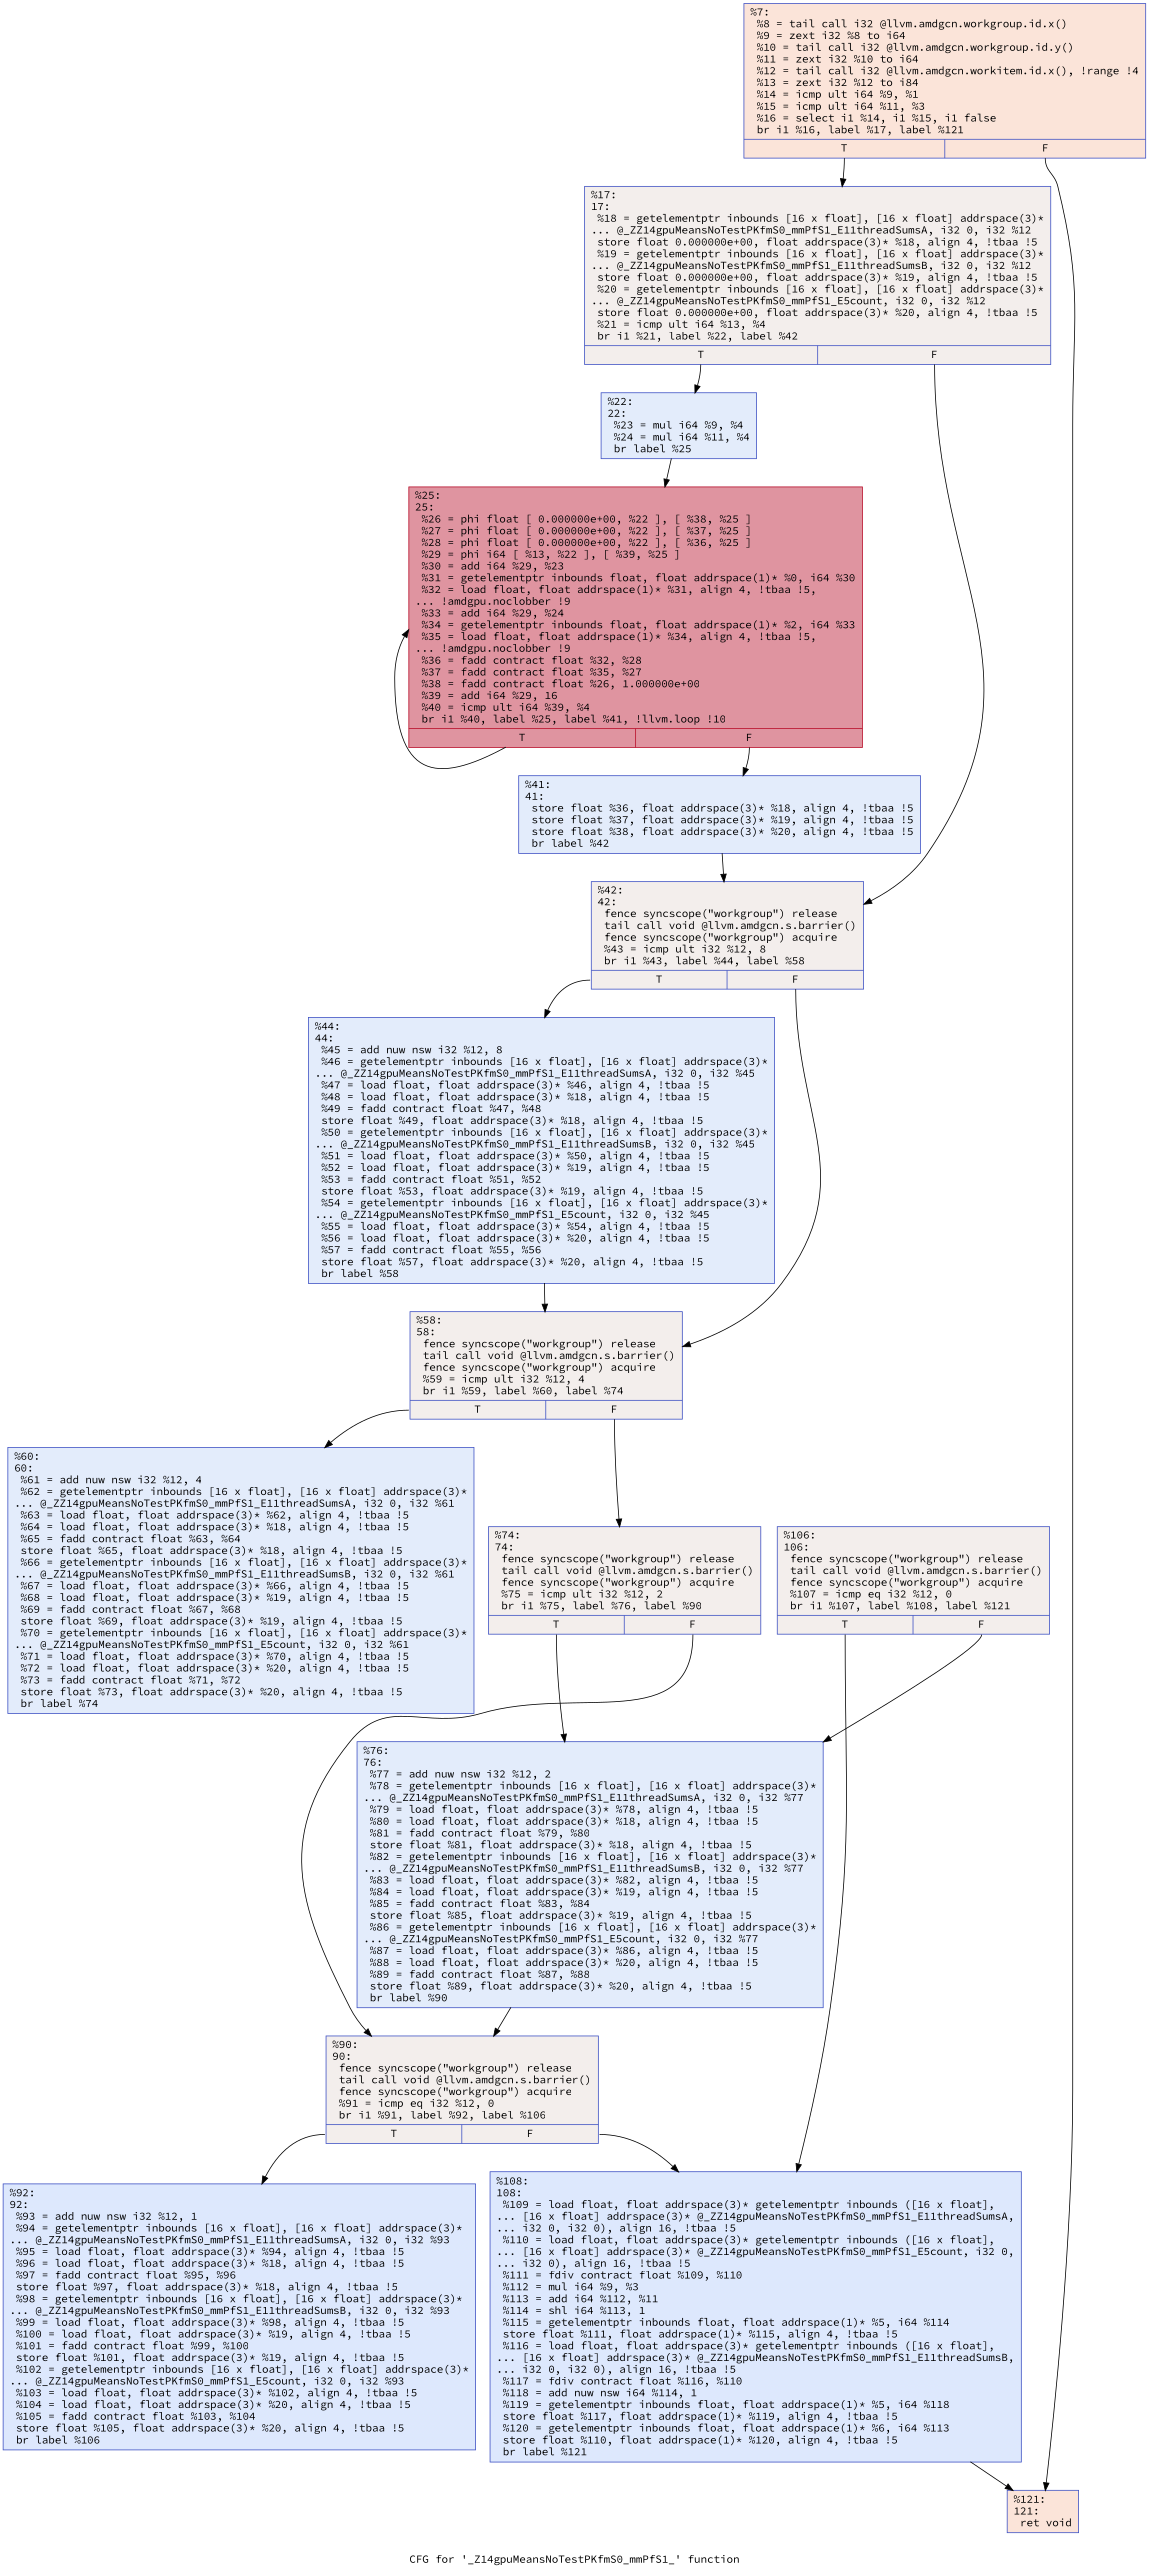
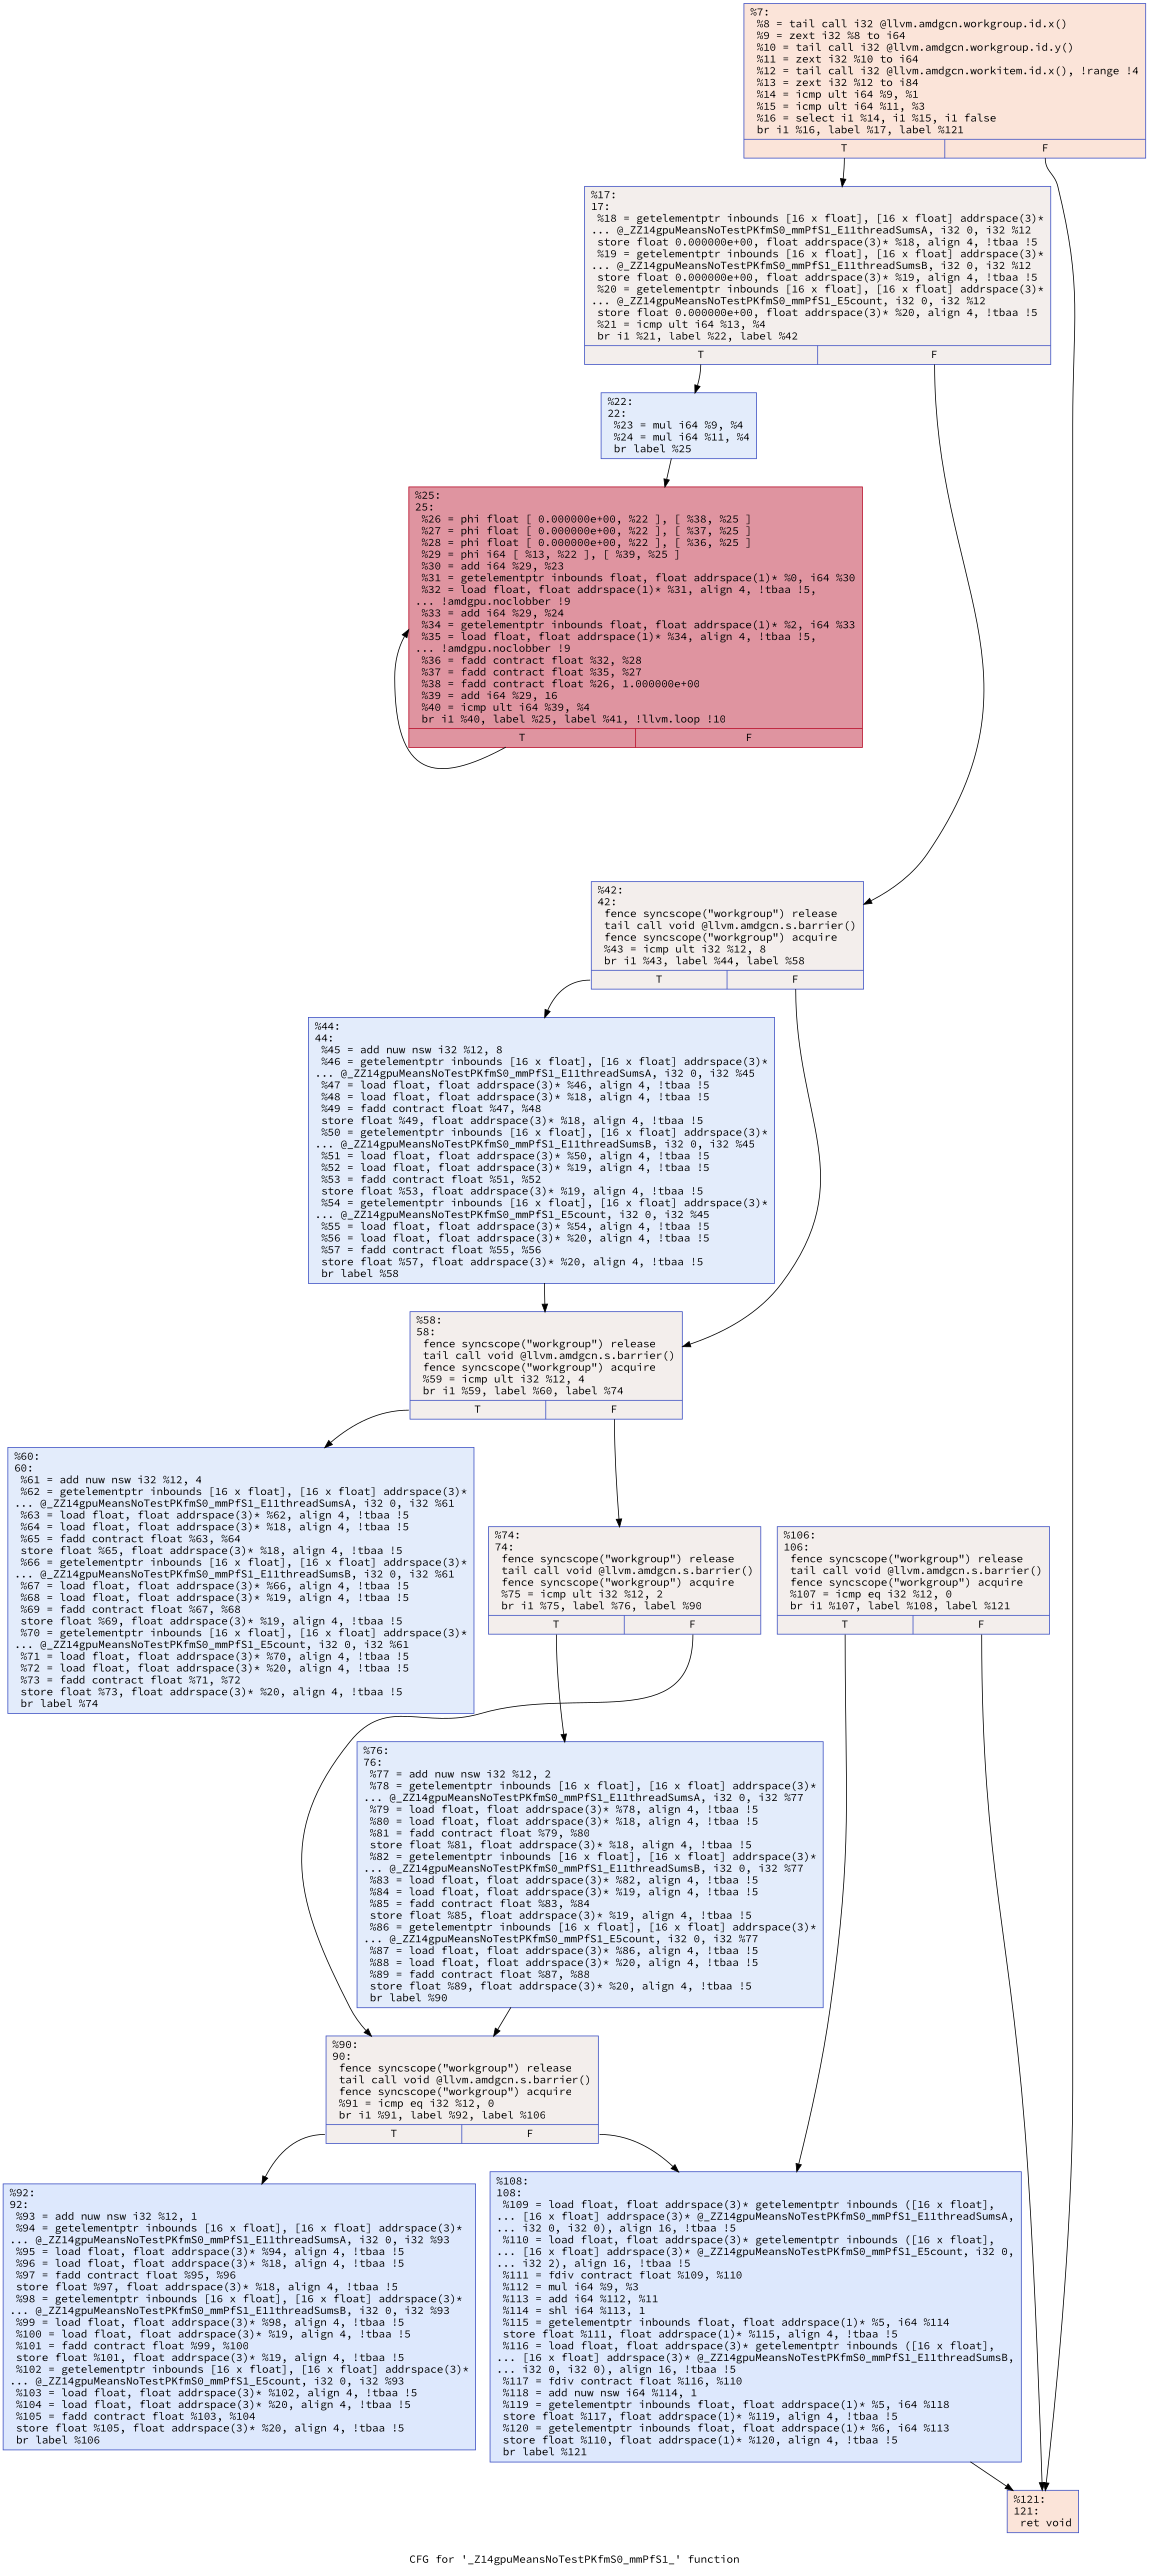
(720, 815) -> none
(909, 1690) -> (1018, 2058)
(594, 2264) -> (594, 2264)
